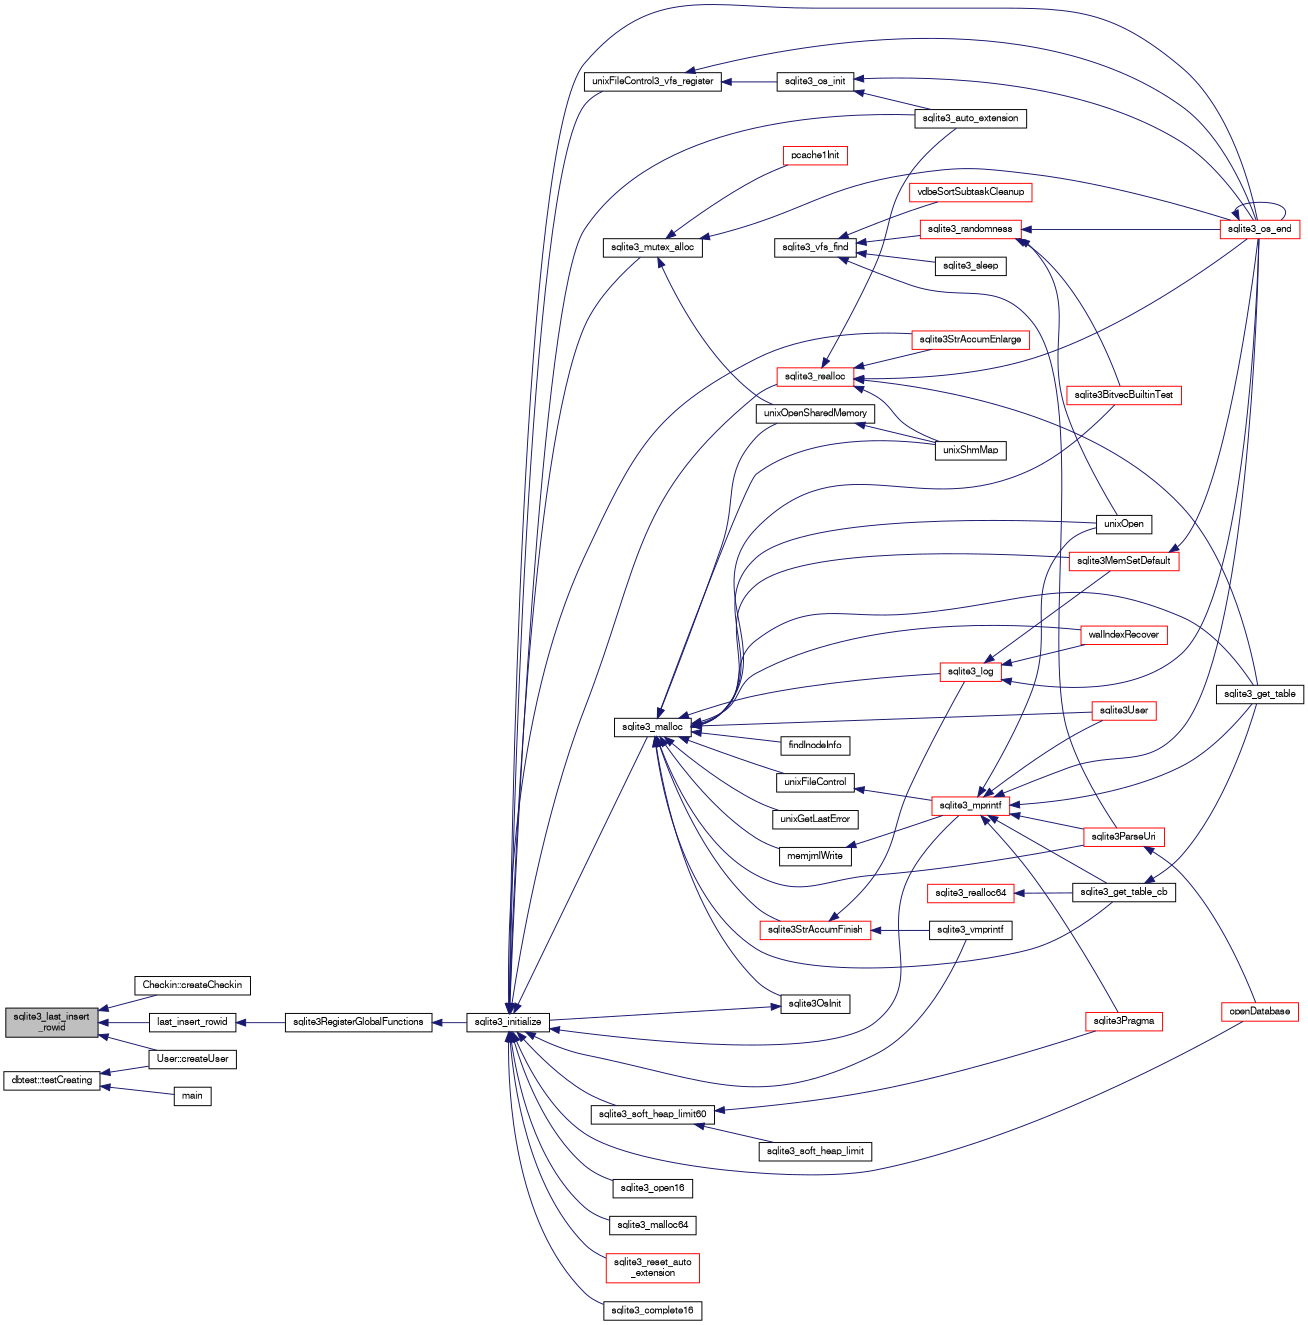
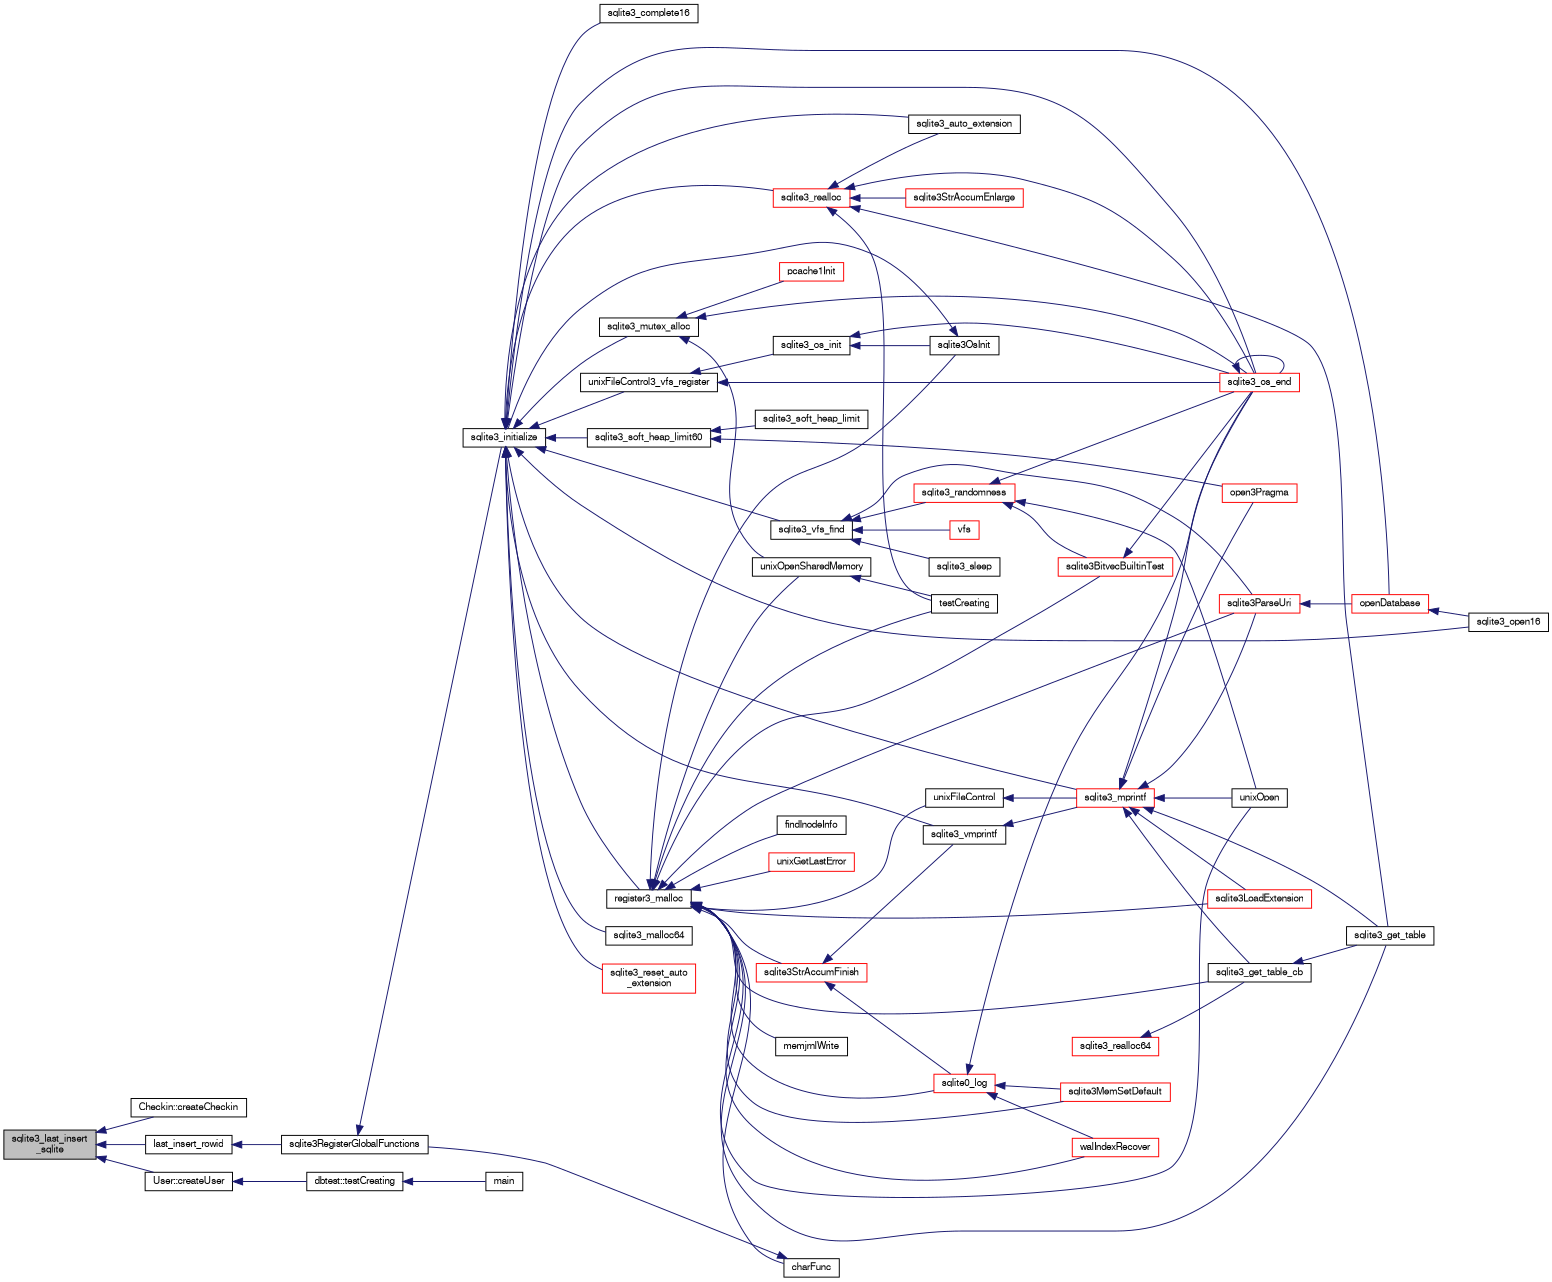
(898, 101) -> (895, 346)
(971, 193) -> (965, 530)
(1232, 397) -> (1191, 471)
(971, 451) -> (965, 604)
(579, 570) -> (663, 485)
none -> (1454, 614)
(971, 672) -> (965, 1083)
(1124, 711) -> (1260, 899)
(653, 728) -> (649, 899)
(816, 820) -> (812, 862)
(904, 829) -> (1051, 814)
(1124, 1022) -> (1260, 493)
(52, 1023) -> (50, 1145)
(129, 1069) -> (275, 1182)
none -> (812, 1268)
